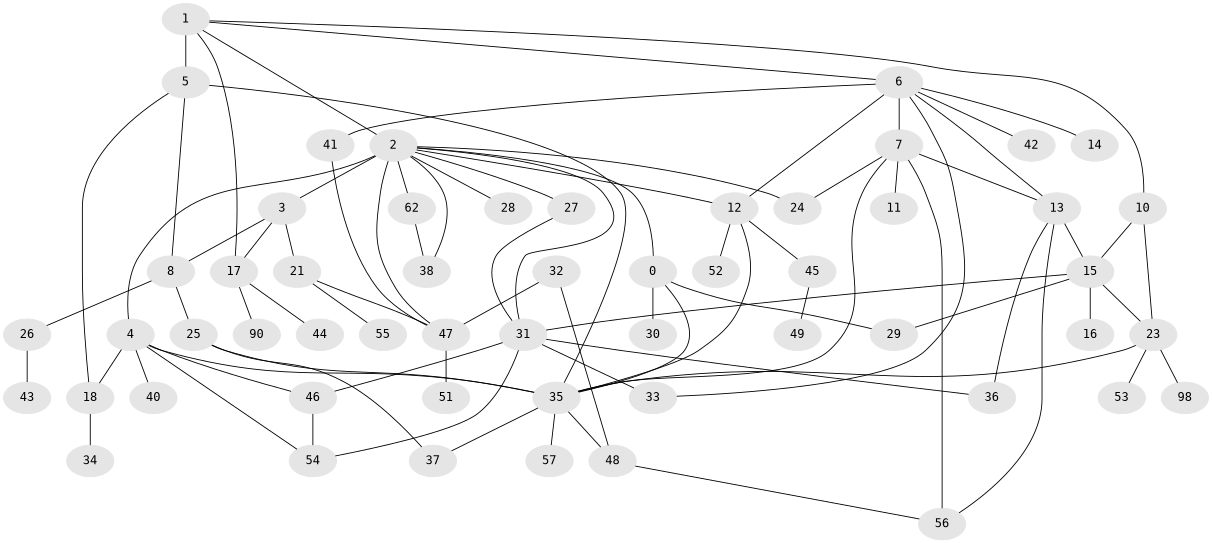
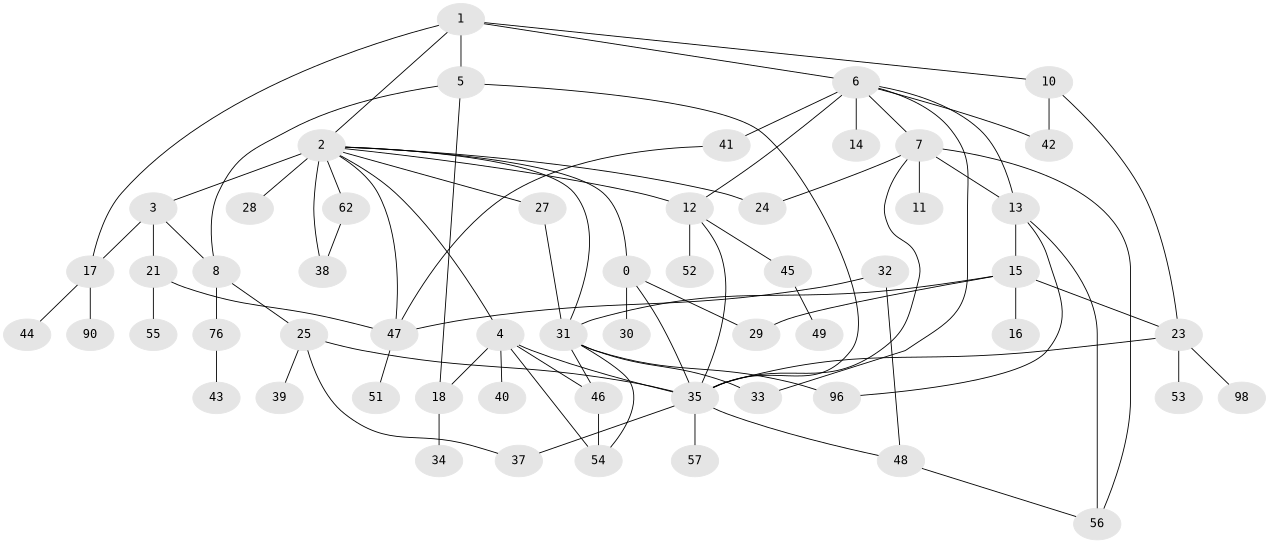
(1117, 240) -> (1049, 114)
(27, 335) -> (216, 335)
none -> (280, 398)
(992, 398) -> (837, 398)
